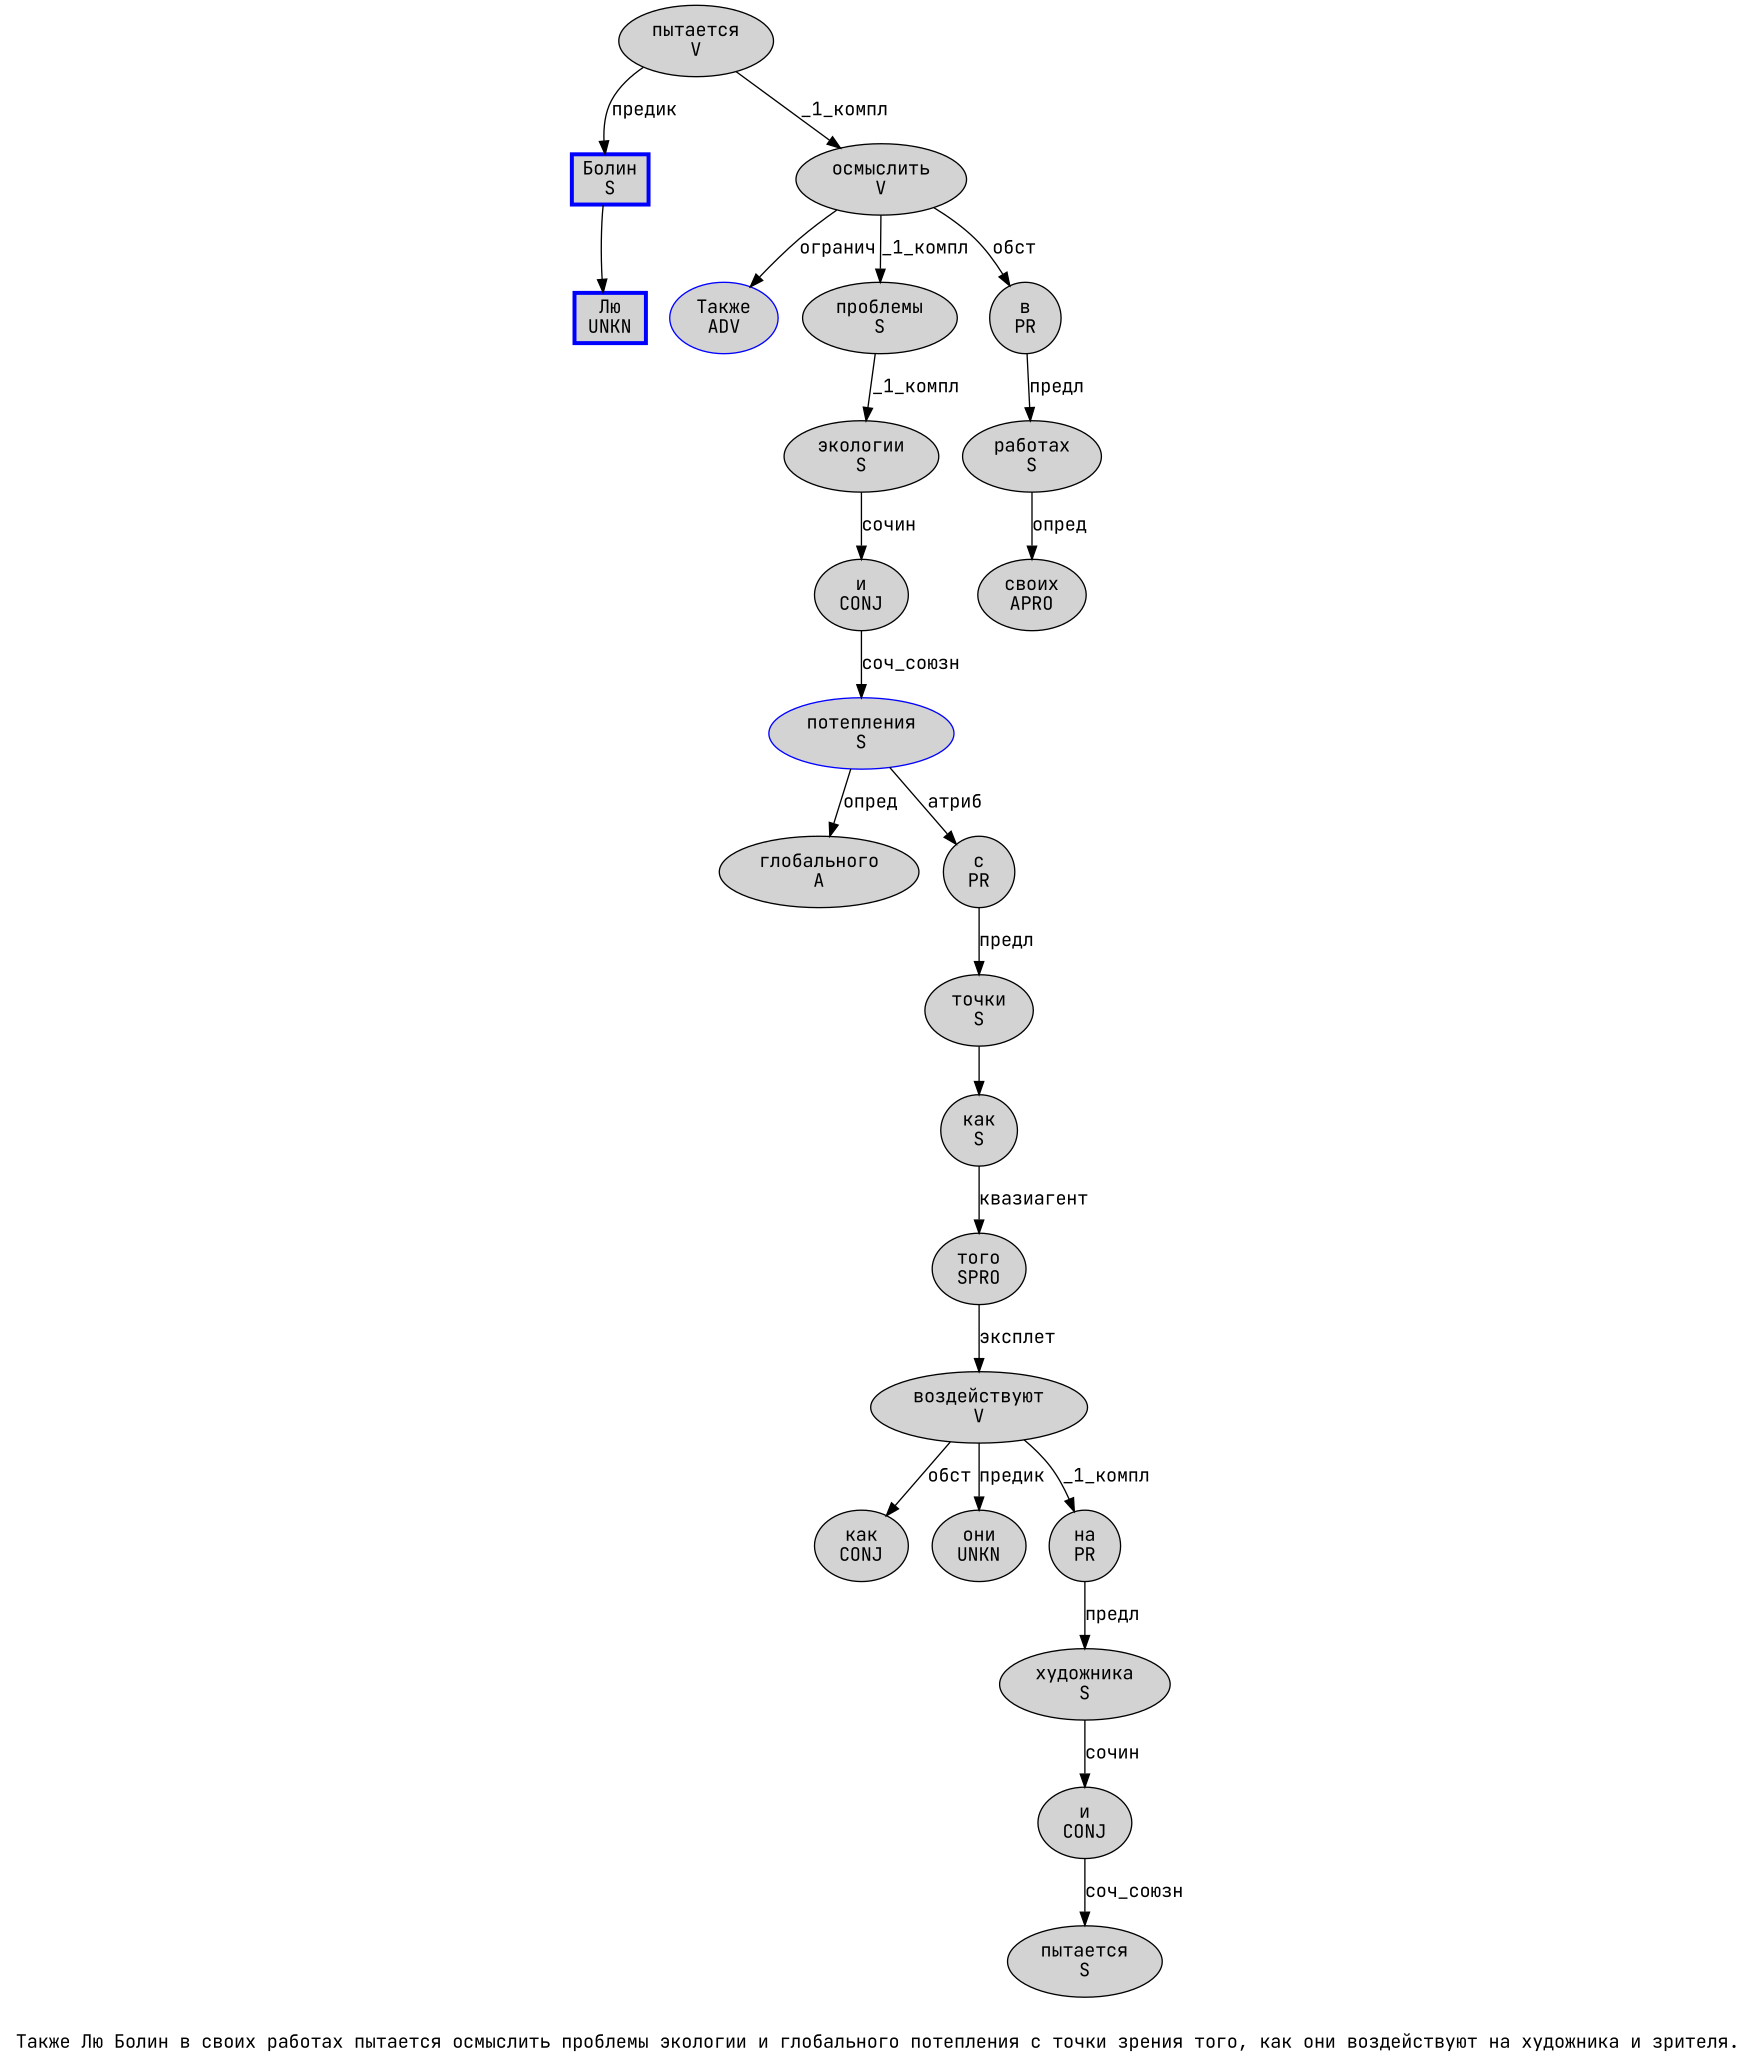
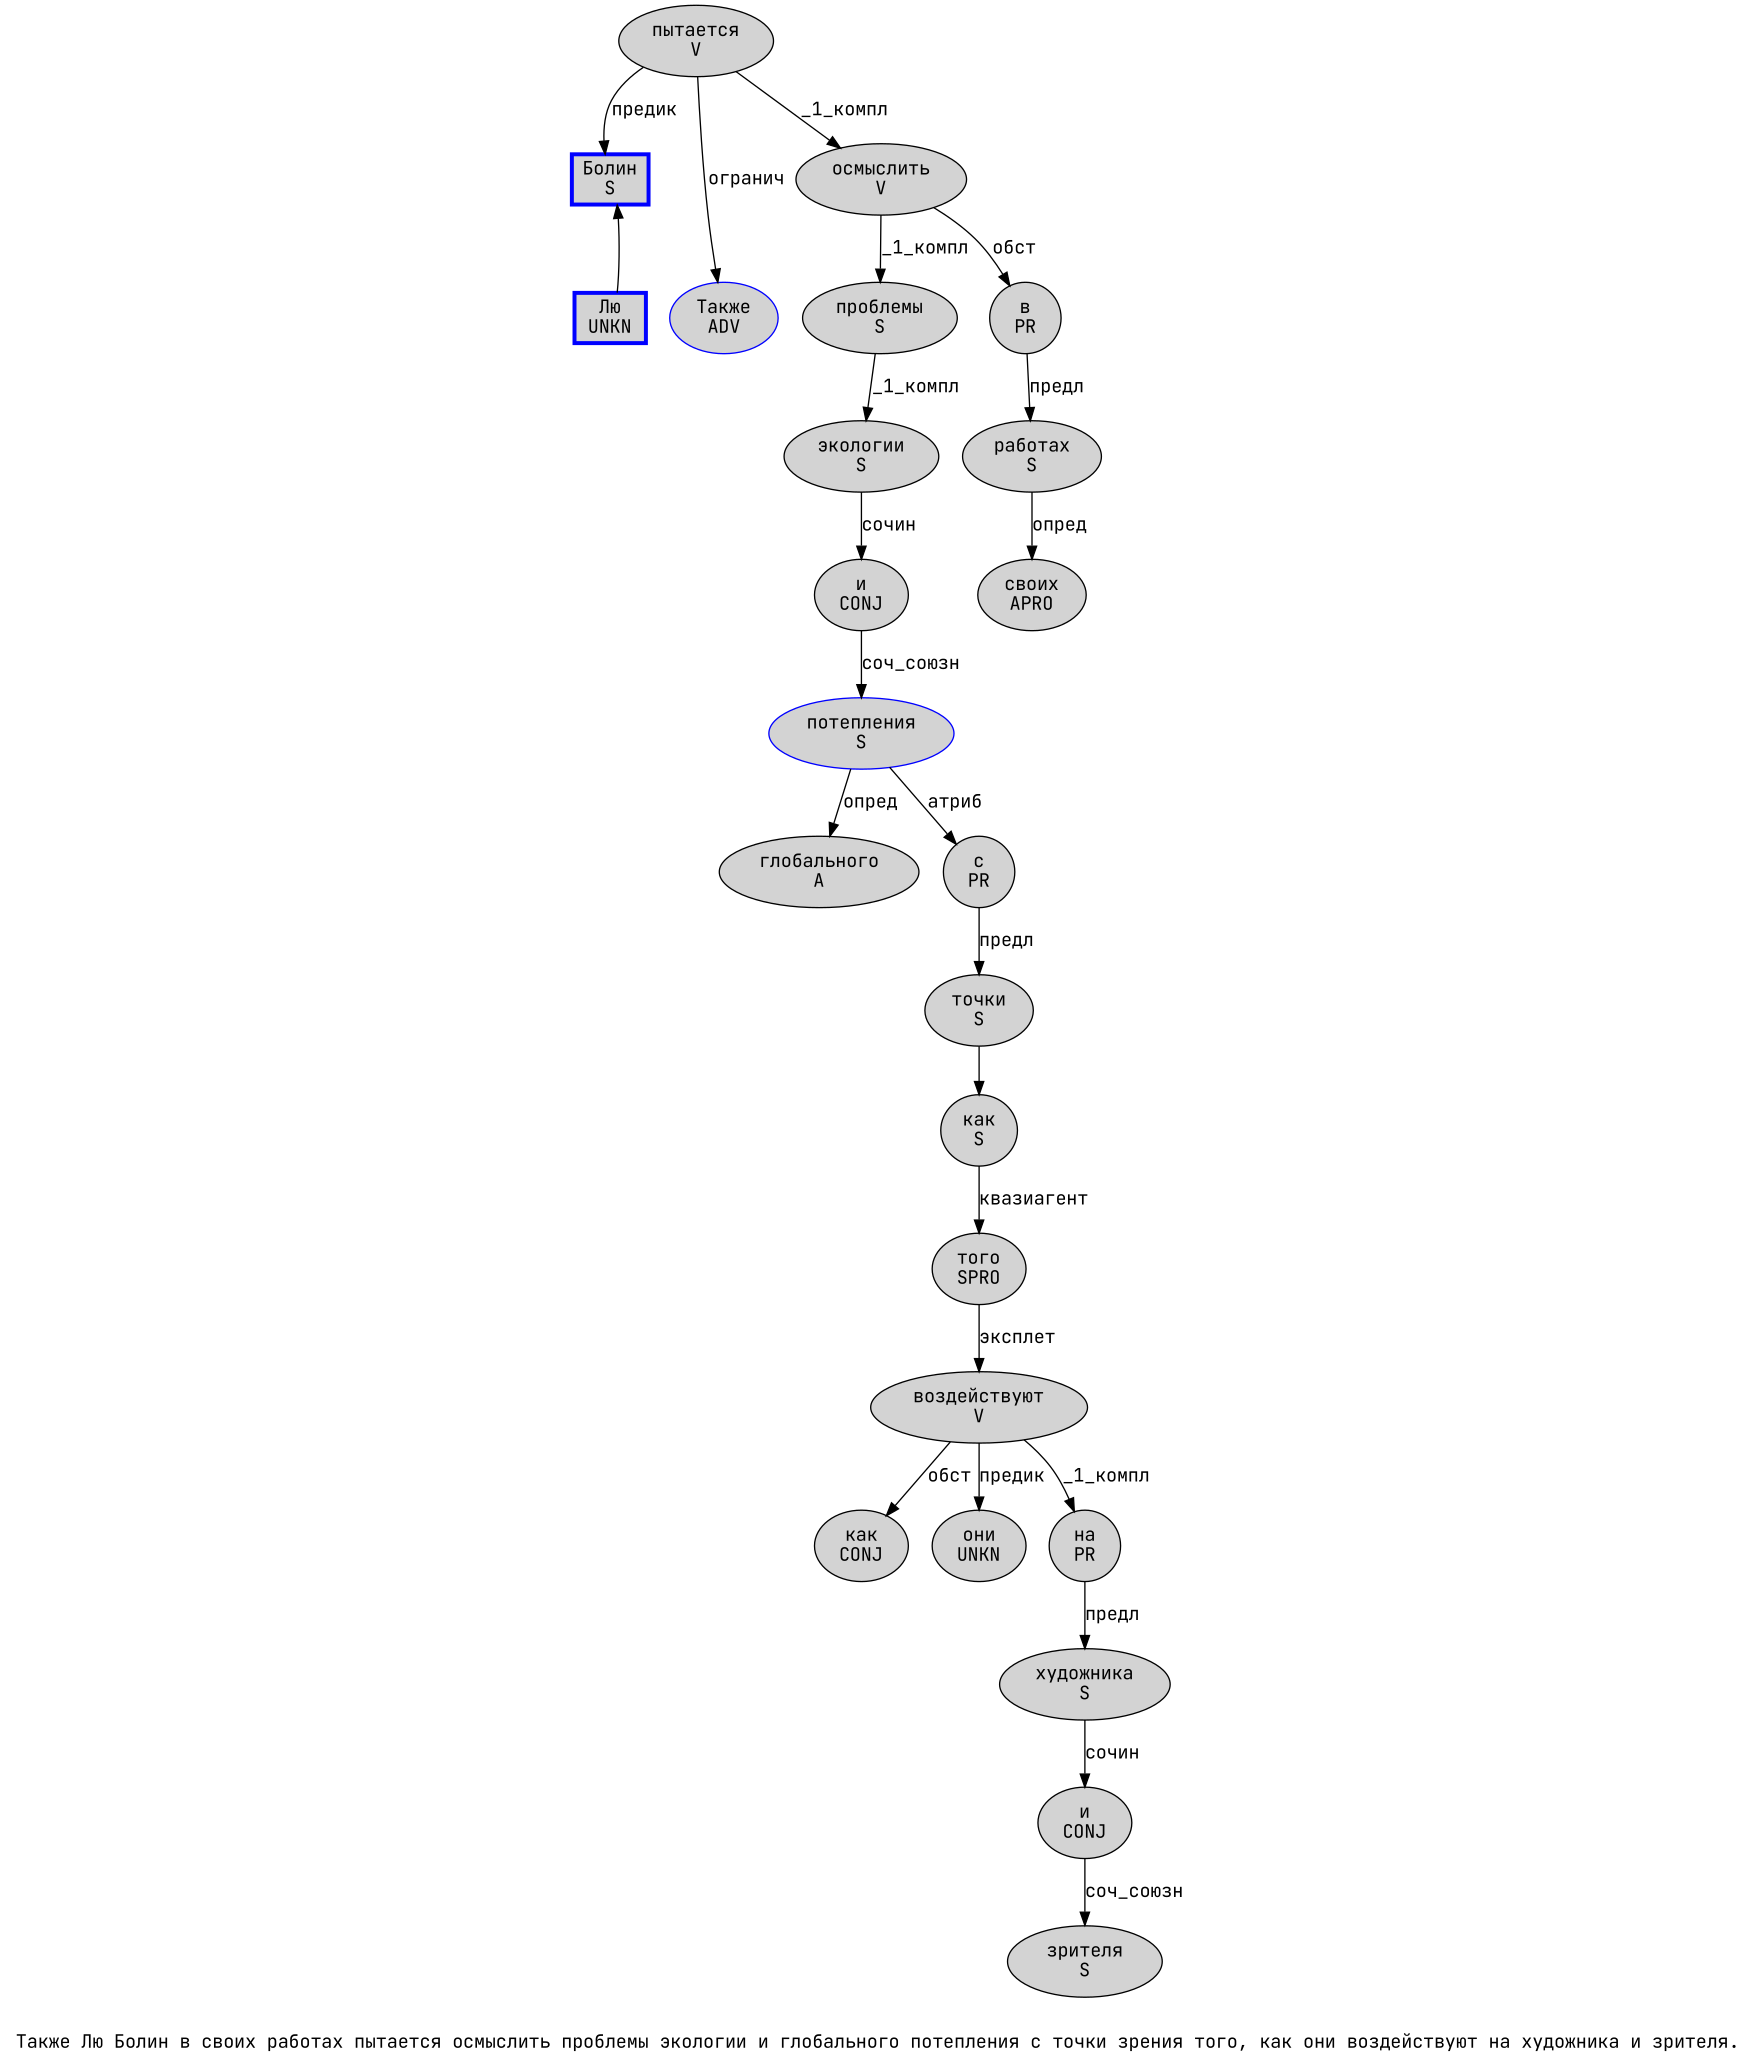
(796, 241) -> (704, 173)
(601, 242) -> (619, 256)
(1085, 1962) -> (1085, 1962)
